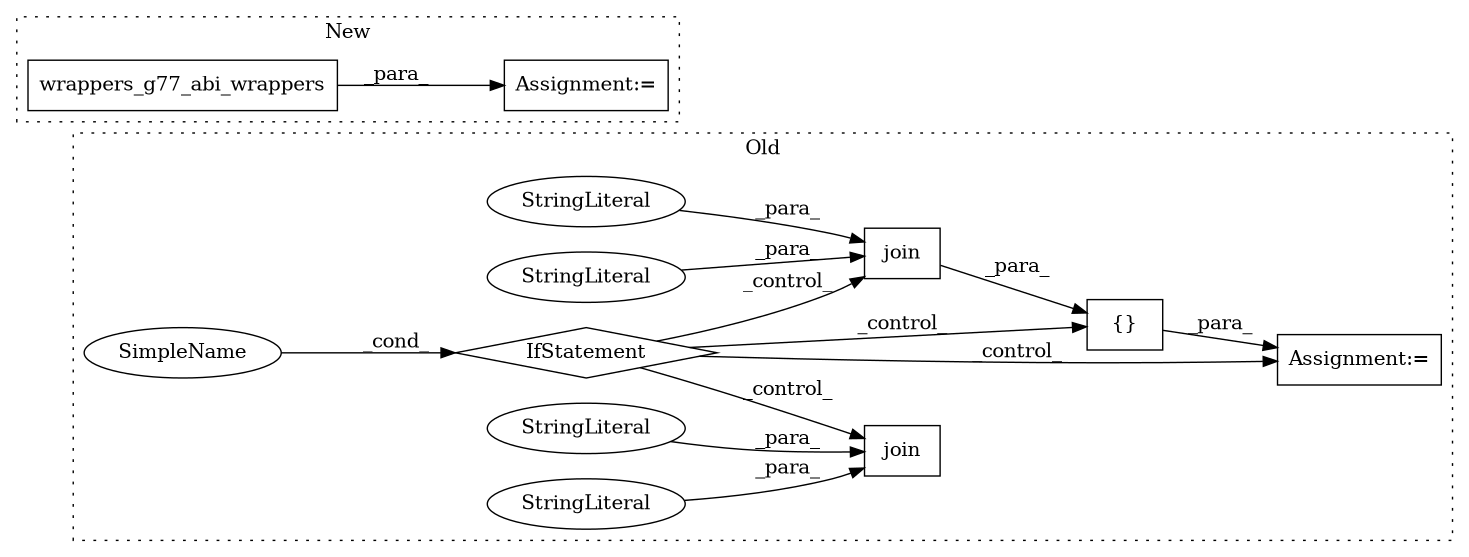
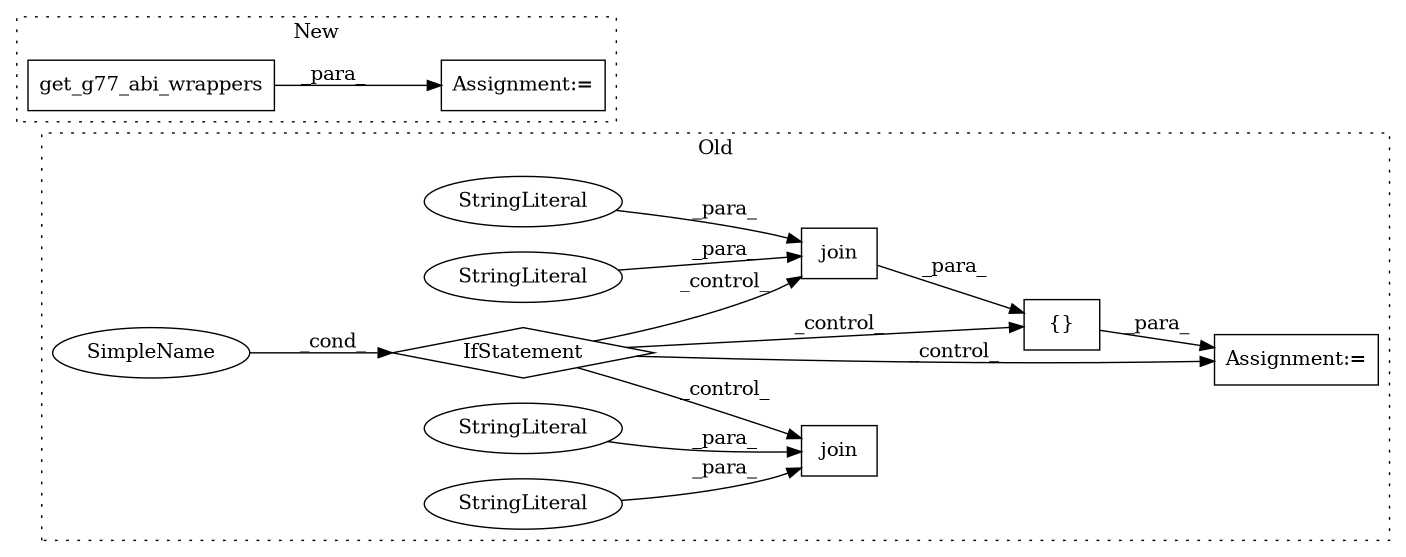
(183, 85) -> (151, 85)
